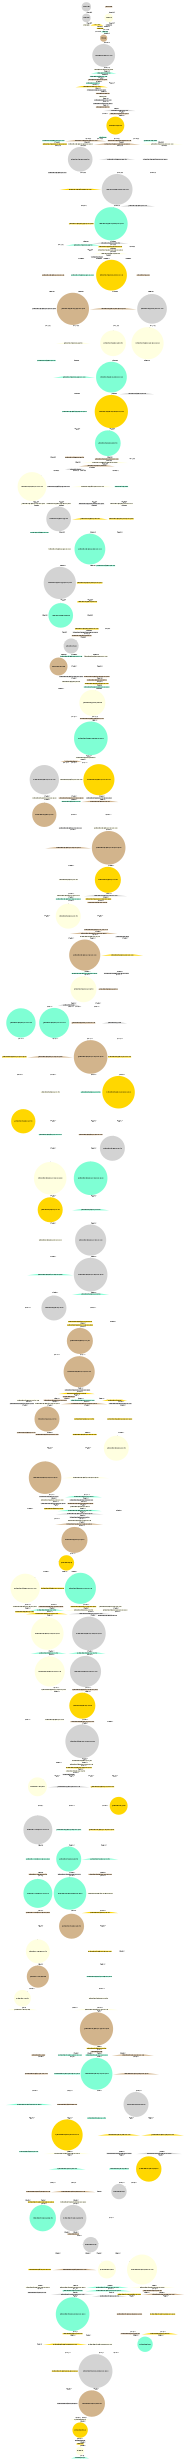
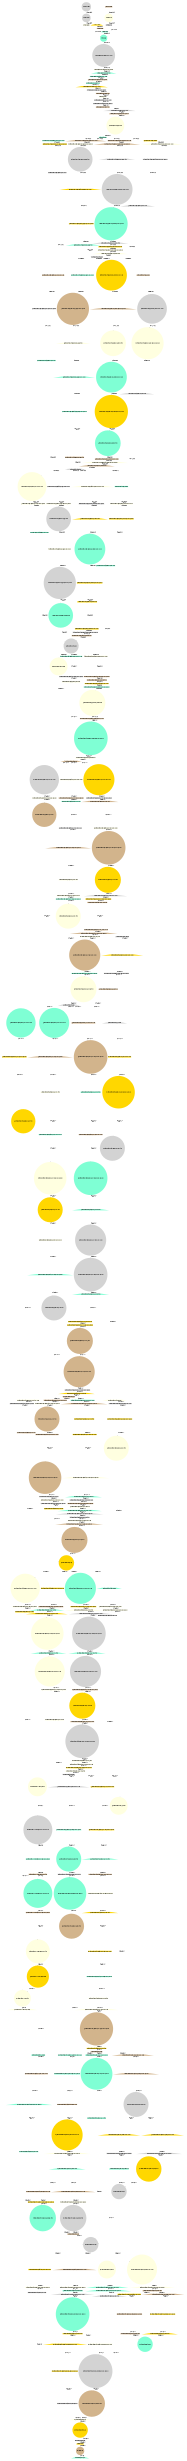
(104, 26) -> (111, 32)
(100, 28) -> (100, 28)
(102, 30) -> none
(104, 38) -> (104, 38)
(109, 84) -> (103, 95)
(102, 122) -> (106, 134)
(115, 126) -> (115, 126)
(150, 141) -> (150, 141)
(59, 666) -> (59, 666)
(91, 1398) -> none
(115, 1400) -> (115, 1400)
none -> (109, 1588)
(53, 1776) -> (22, 1865)
(119, 1806) -> (119, 1806)
(38, 1977) -> (38, 1977)
(68, 2053) -> (38, 2021)
(38, 2055) -> (38, 2055)
(98, 2256) -> none
(76, 2438) -> (83, 2439)
(80, 2451) -> (80, 2451)
